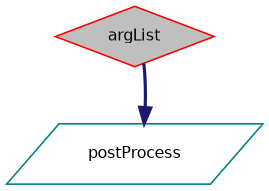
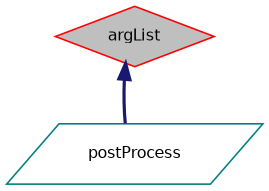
(145, 85) -> (124, 102)
